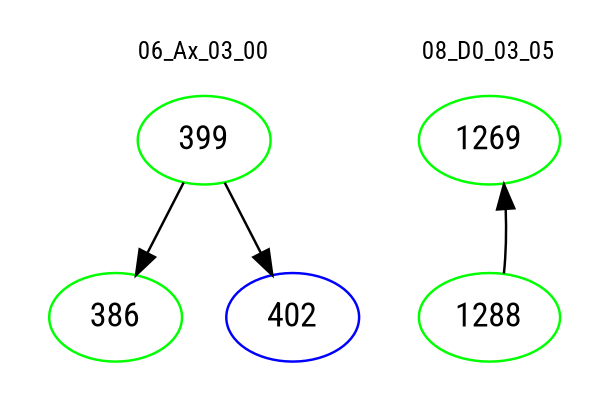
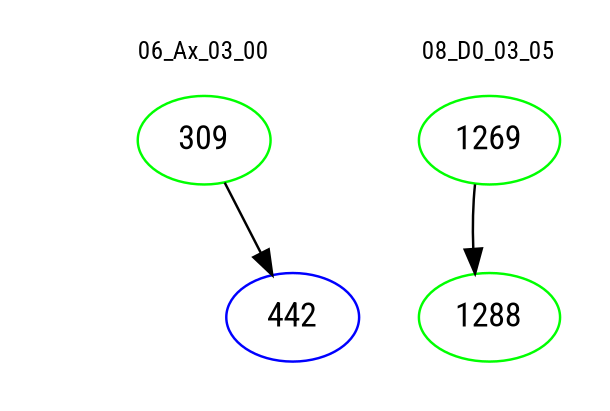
(204, 140) -> (204, 140)
(506, 242) -> (473, 216)
(116, 317) -> none
(293, 317) -> (293, 317)
